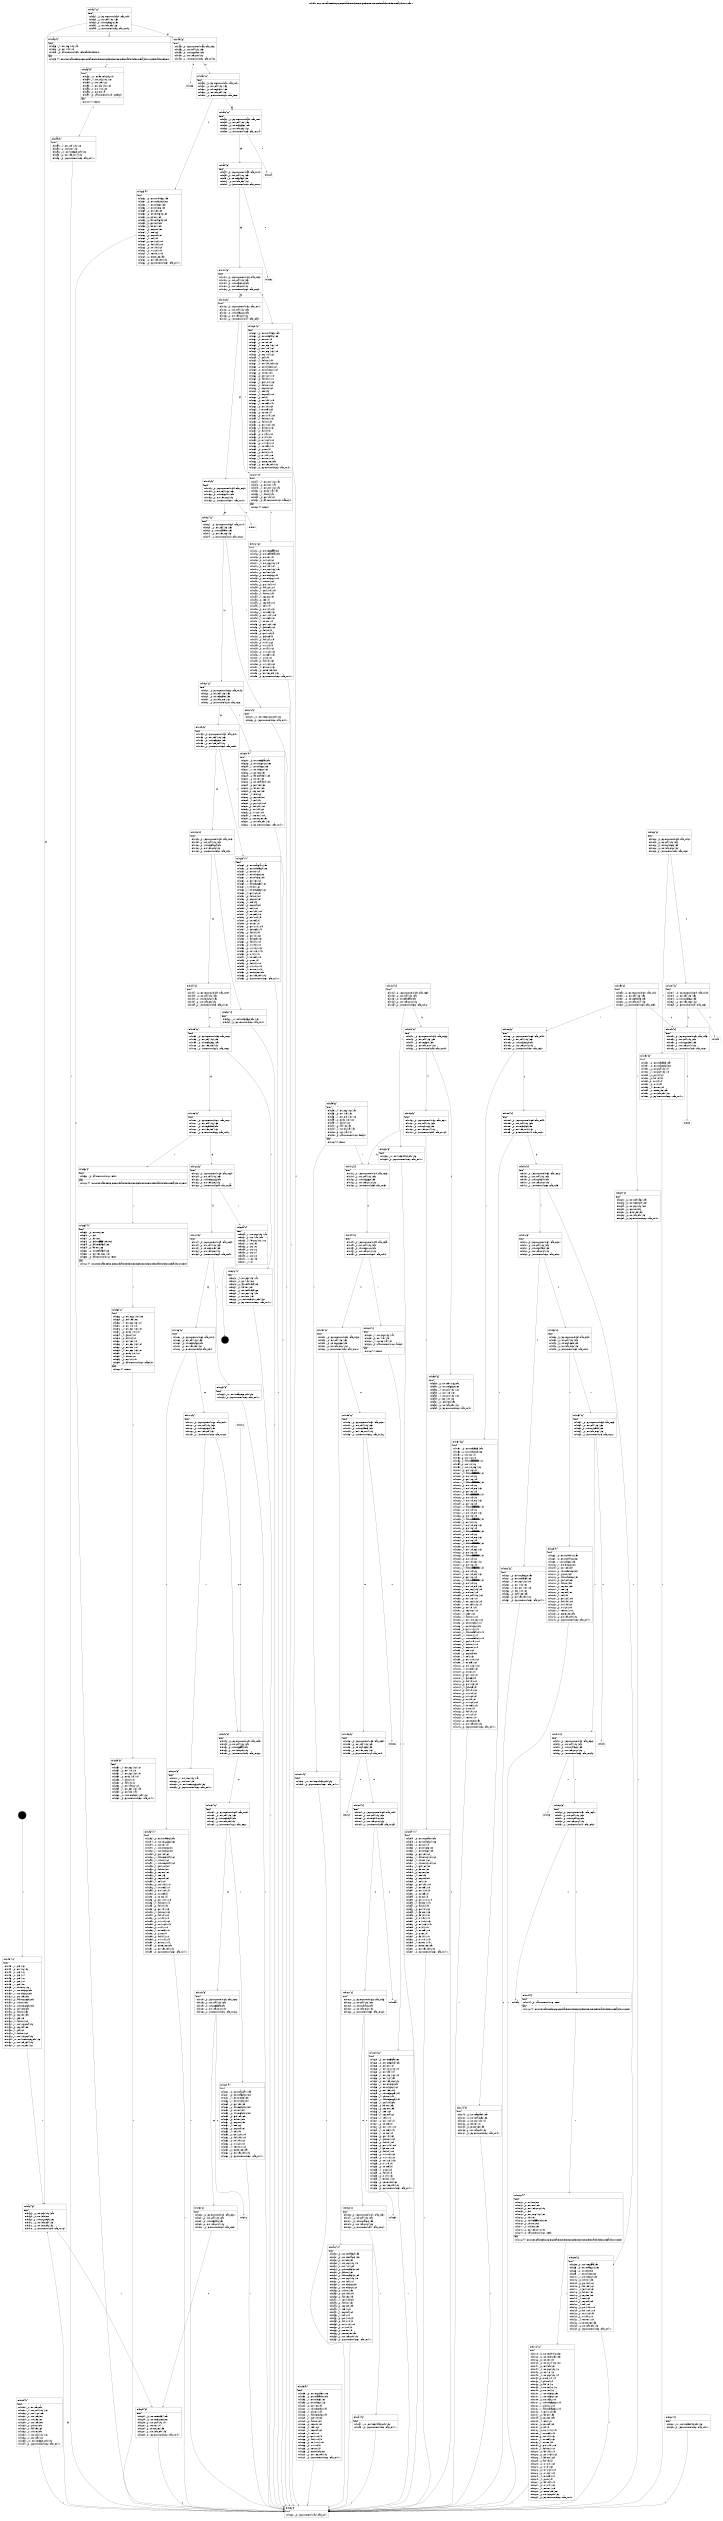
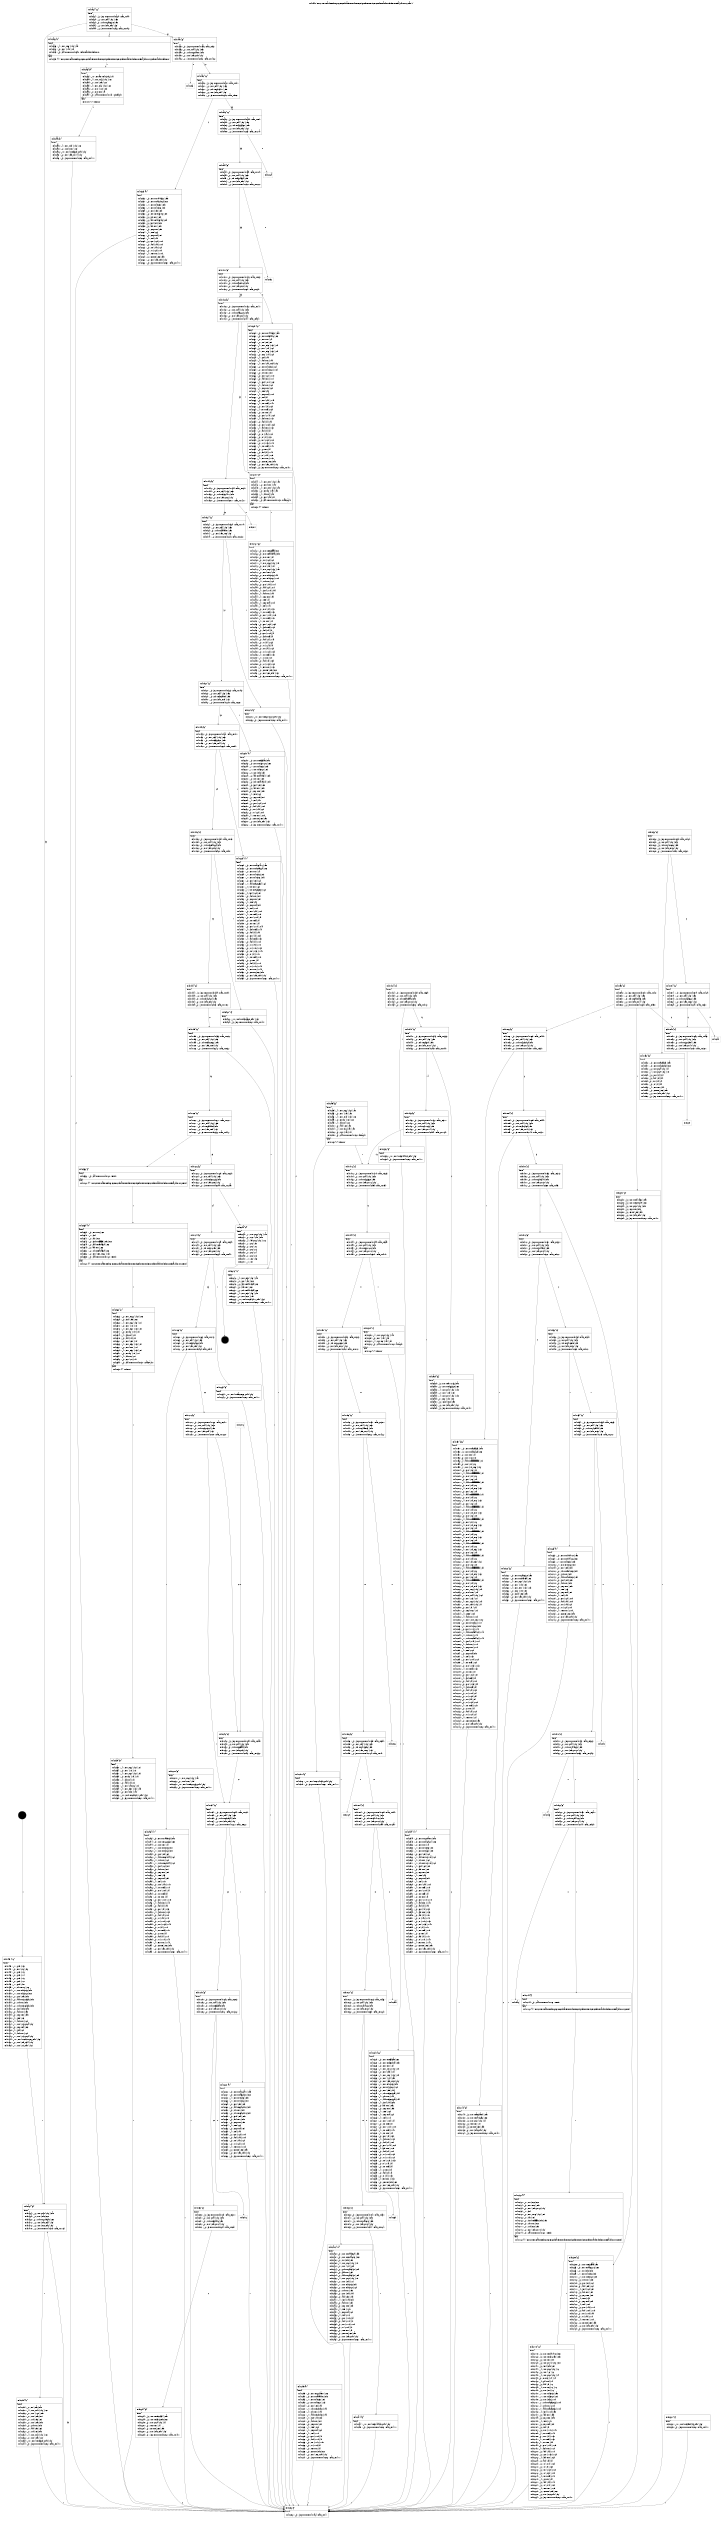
(198, 1603) -> (208, 1620)
(109, 2316) -> (42, 2314)
